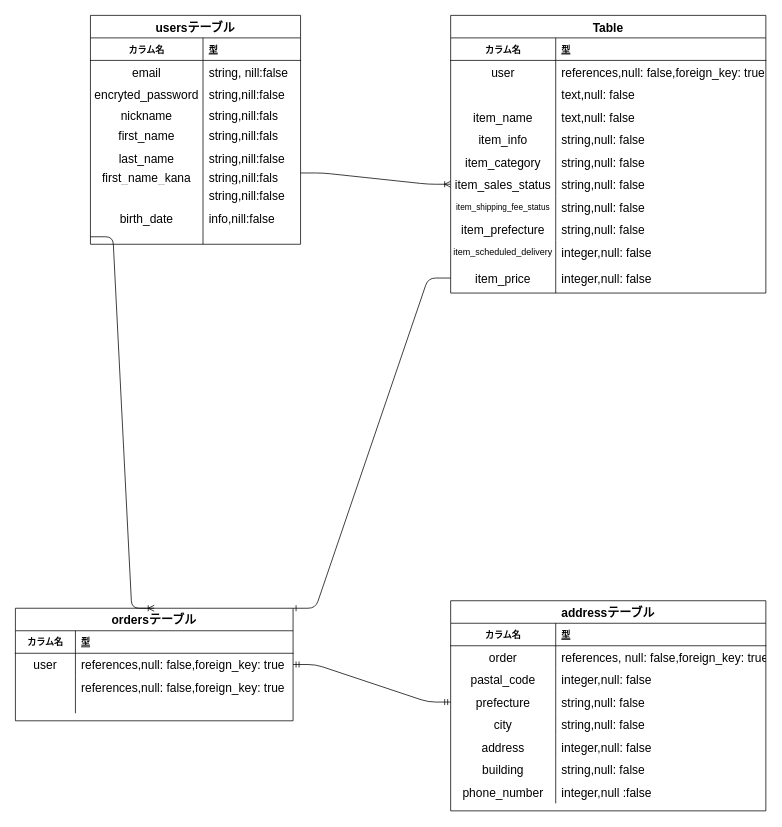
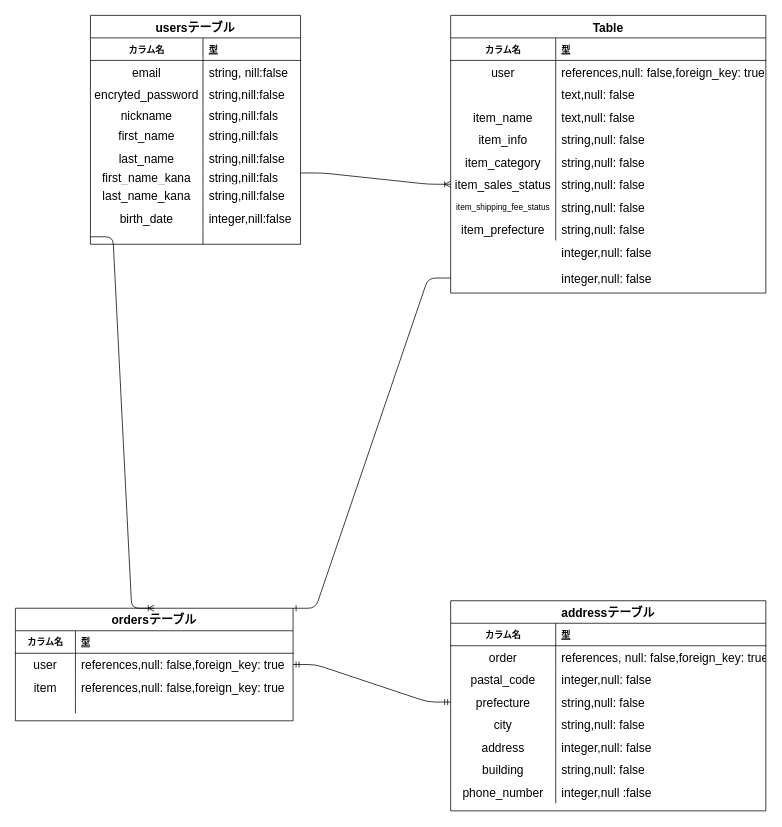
none -> (147, 195)
(248, 219) -> (258, 219)
(503, 252) -> none
(503, 278) -> none
none -> (45, 687)
